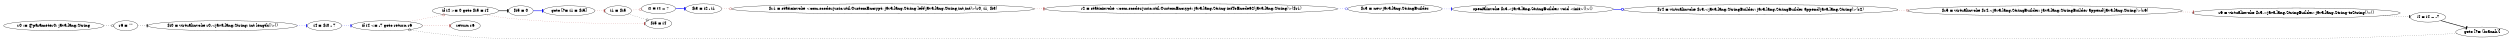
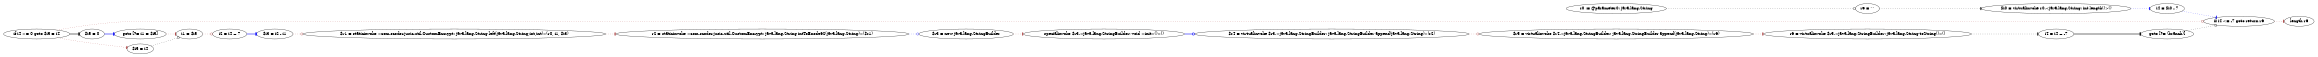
(1446, 9) -> (1018, 34)
(637, 17) -> (164, 42)
(425, 18) -> (1129, 21)
(465, 26) -> (2299, 21)
